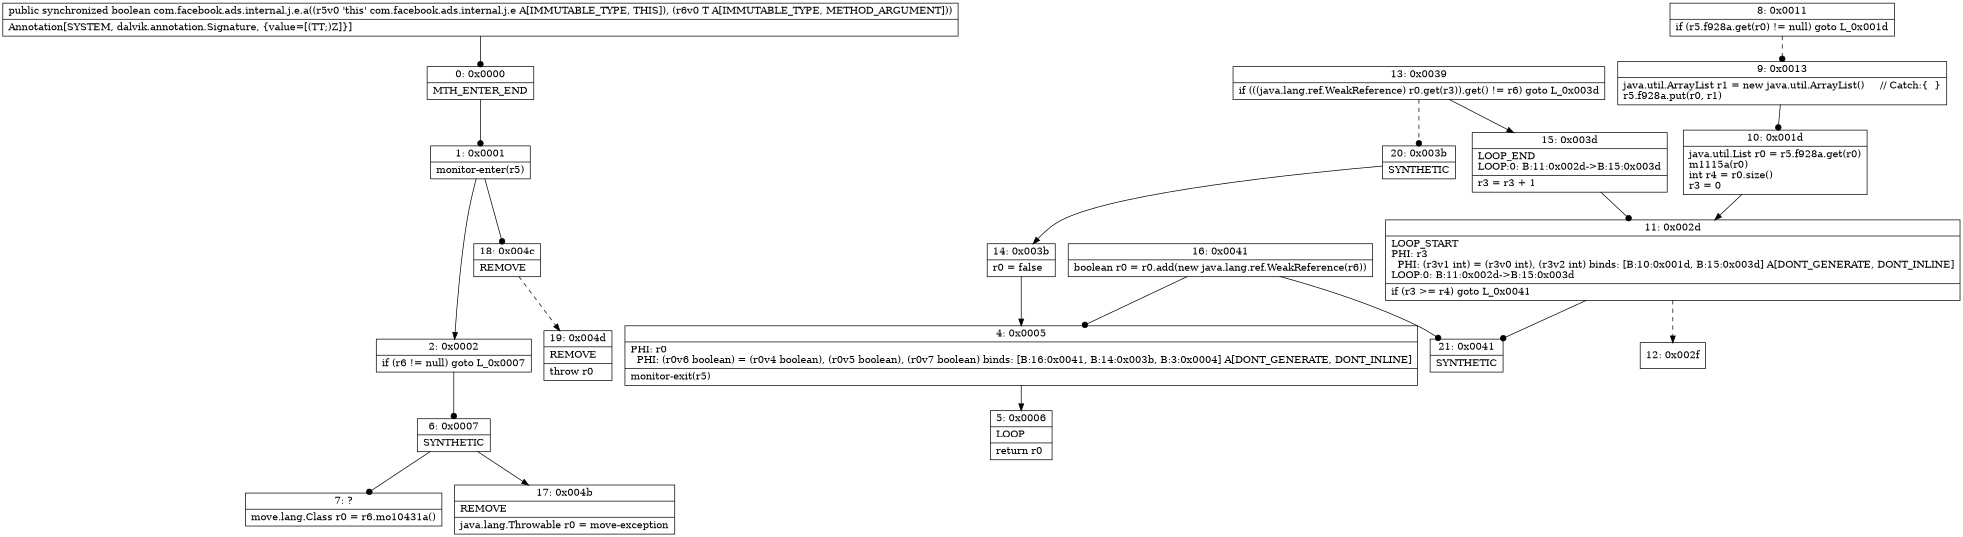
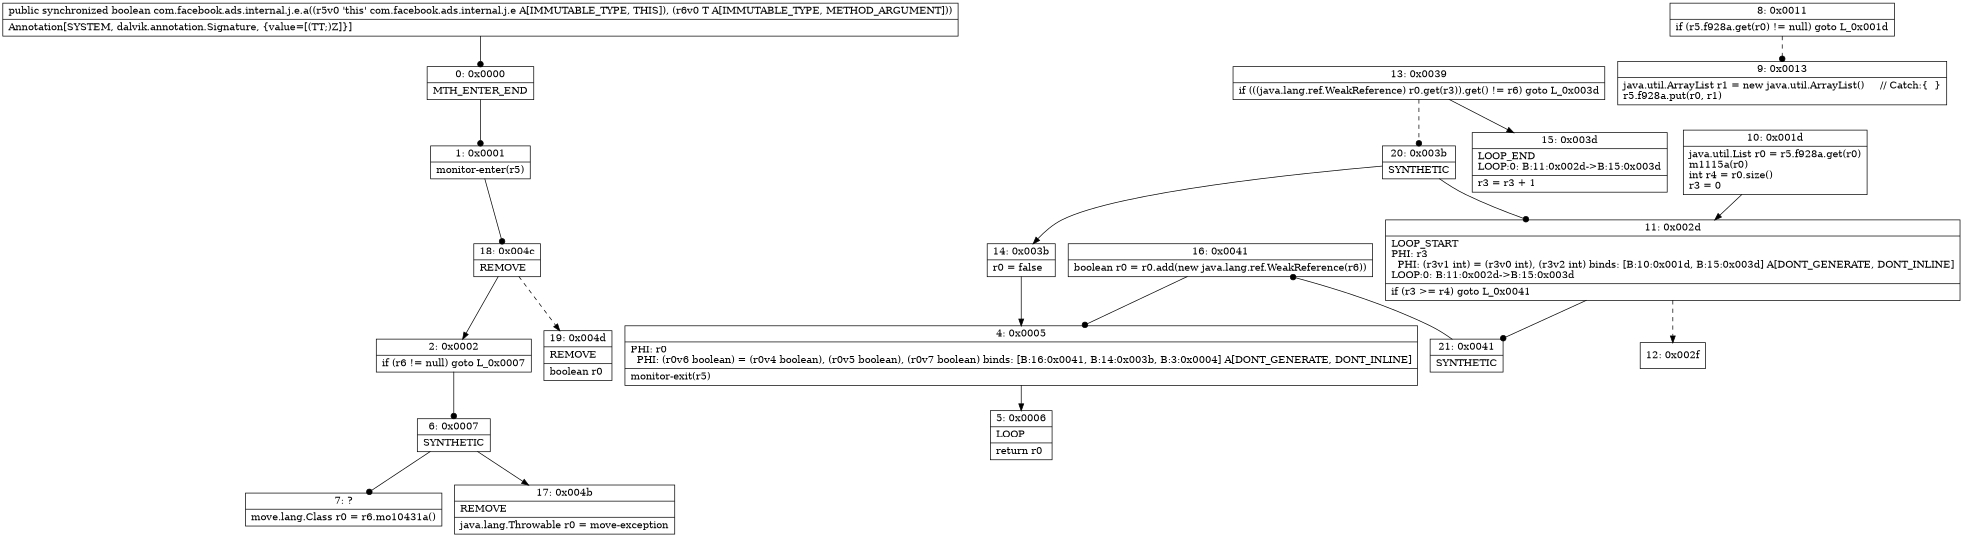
(1779, 115) -> none
(1614, 204) -> (1480, 201)
(462, 255) -> (482, 305)
(1359, 302) -> (1376, 303)
(572, 372) -> (576, 372)
